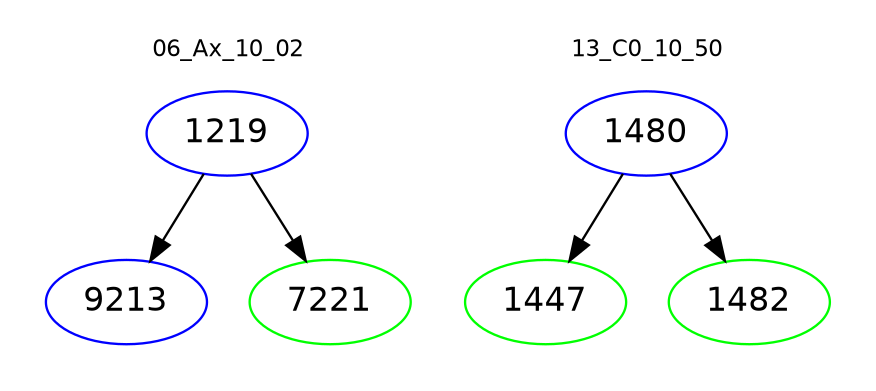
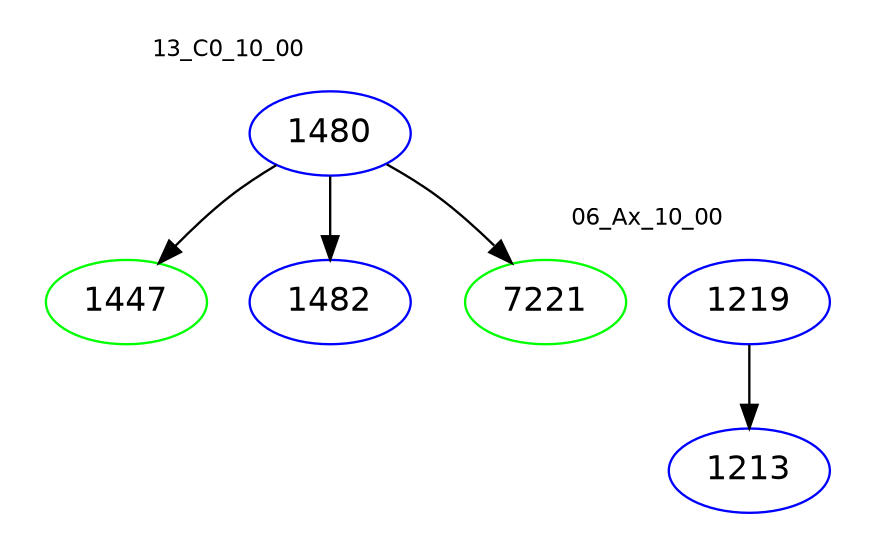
(228, 50) -> (647, 219)
(647, 50) -> (228, 50)
(272, 207) -> (462, 216)
(126, 302) -> (749, 471)
(749, 302) -> (330, 302)
